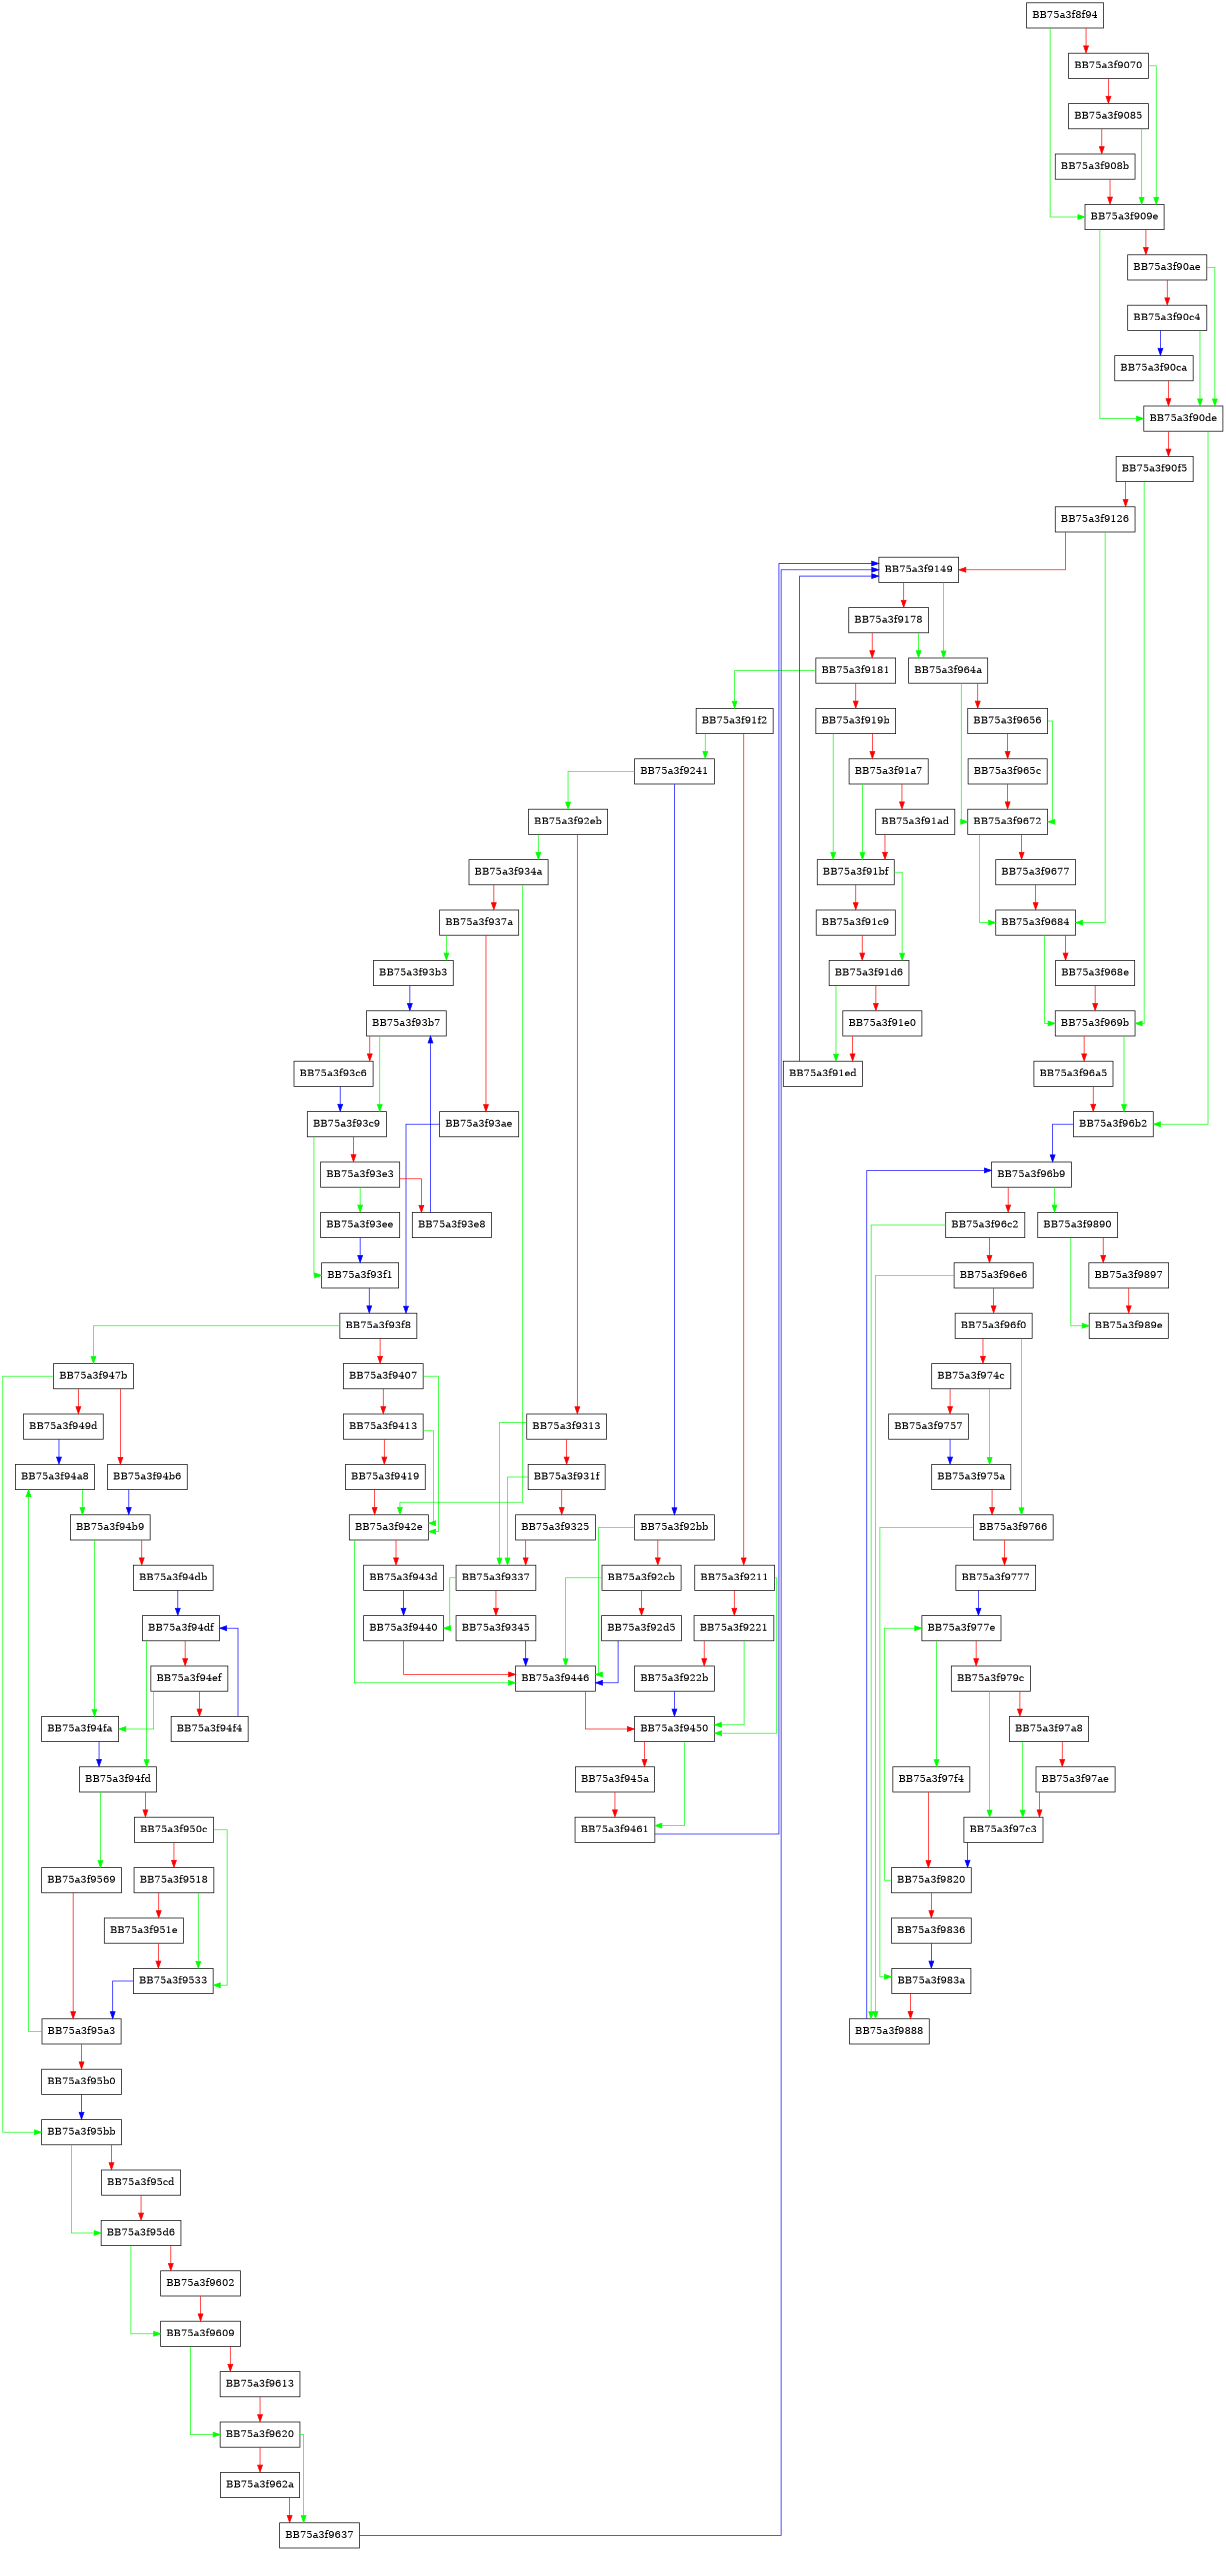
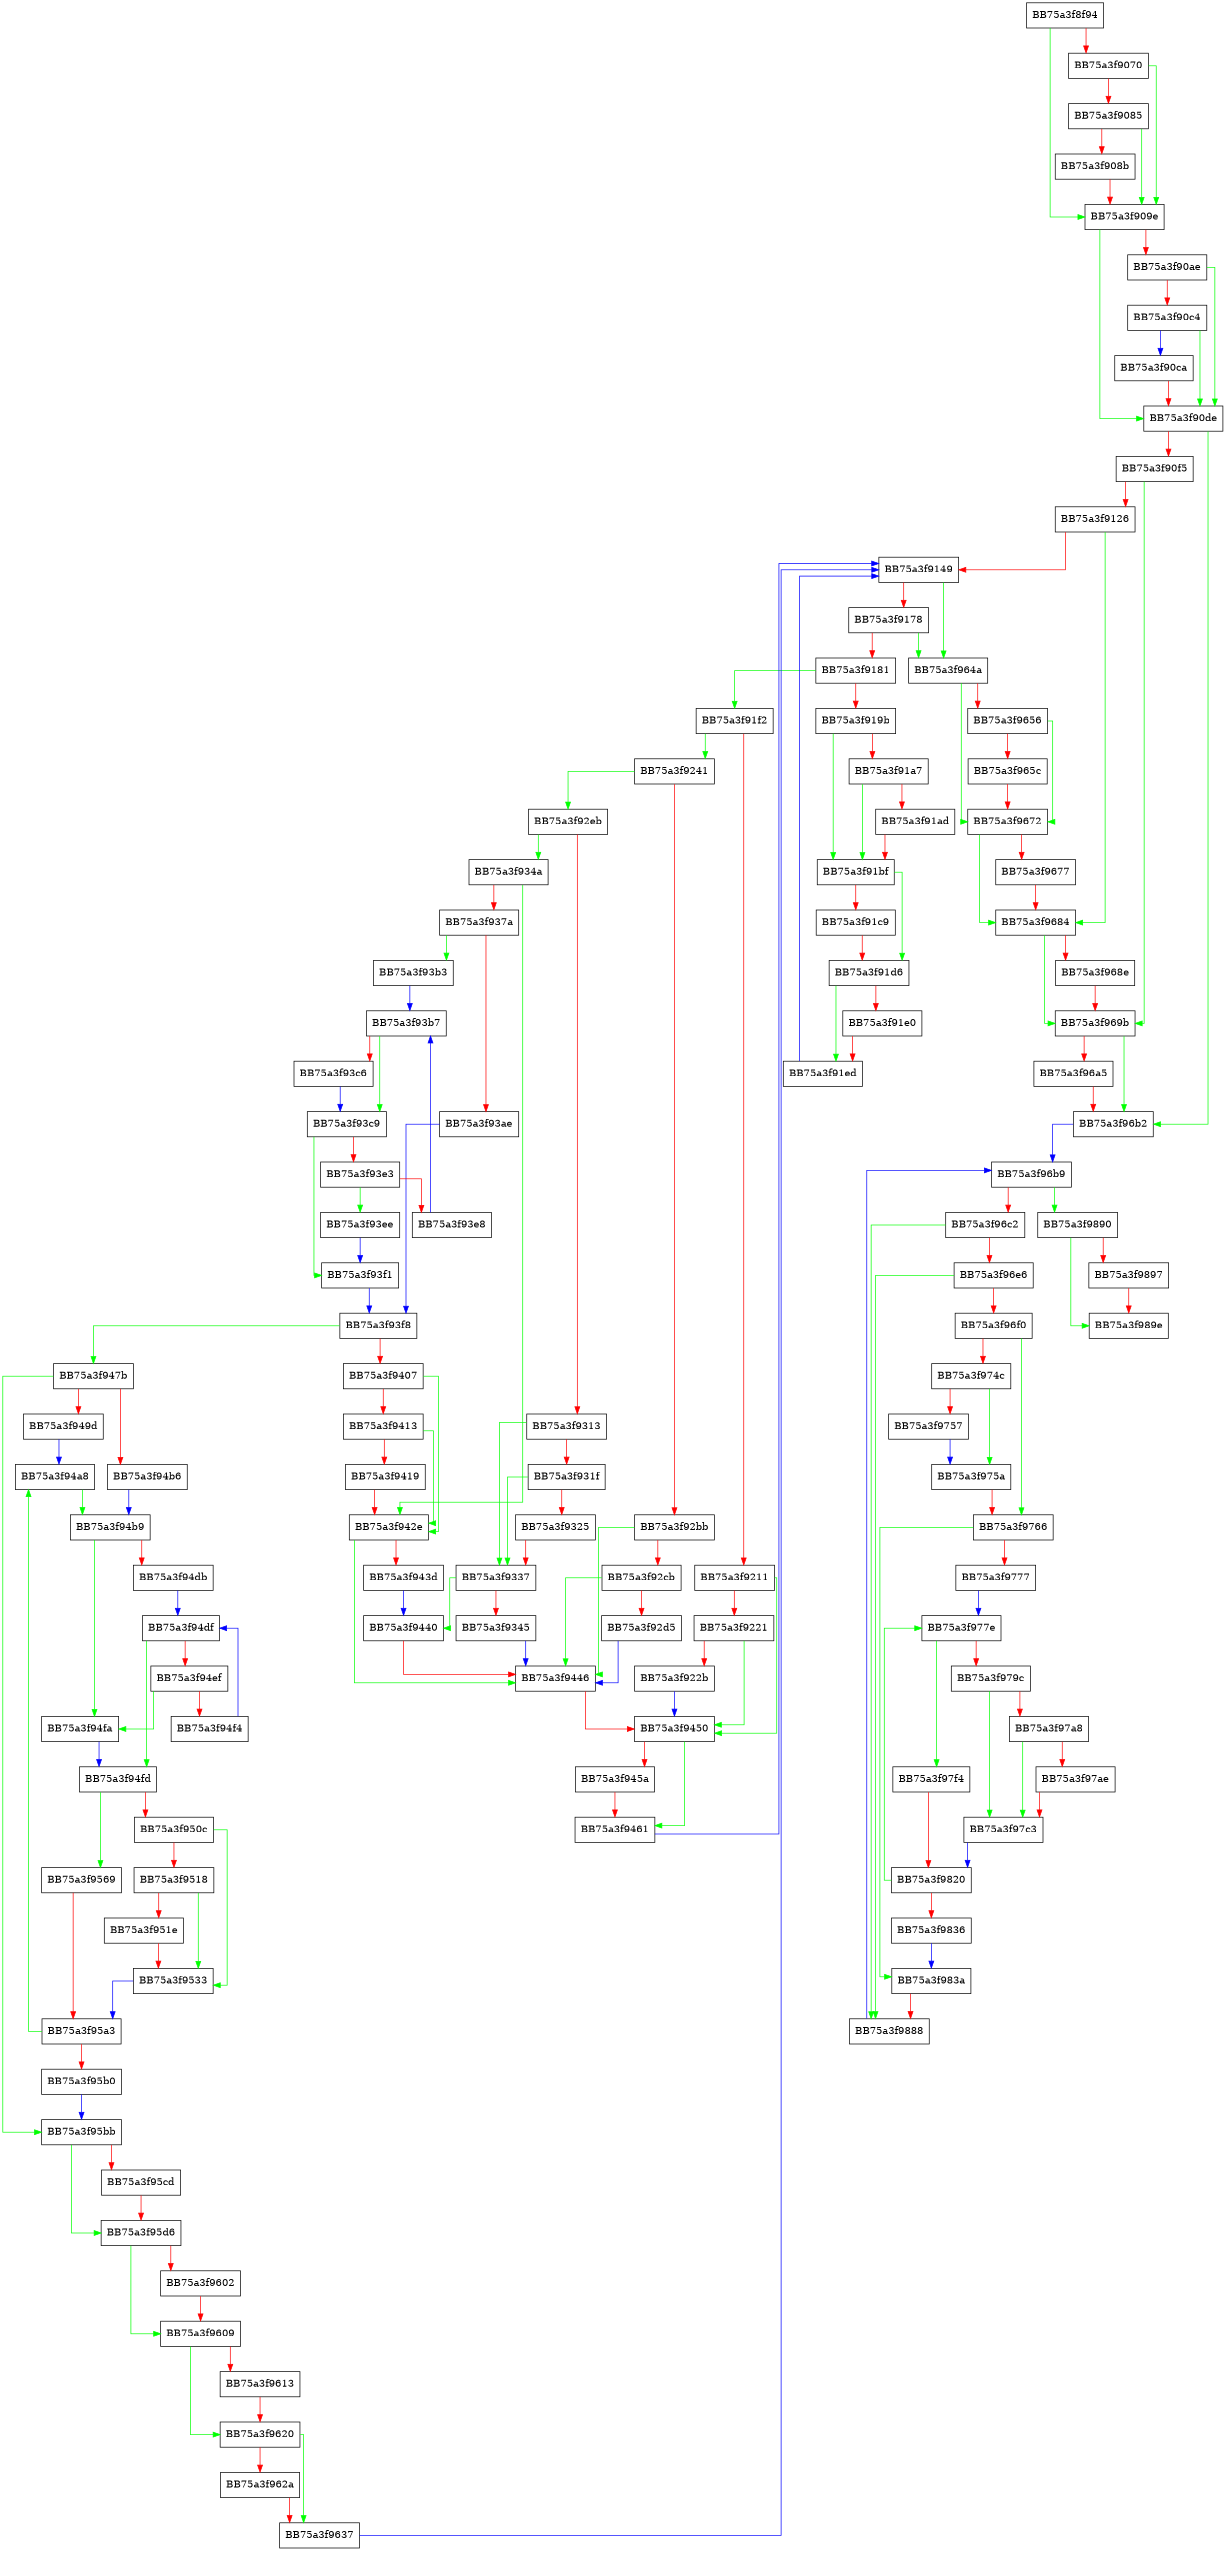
(674, 1146) -> (674, 1146)
